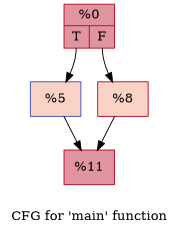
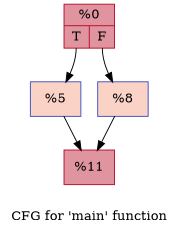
(123, 99) -> (123, 99)
